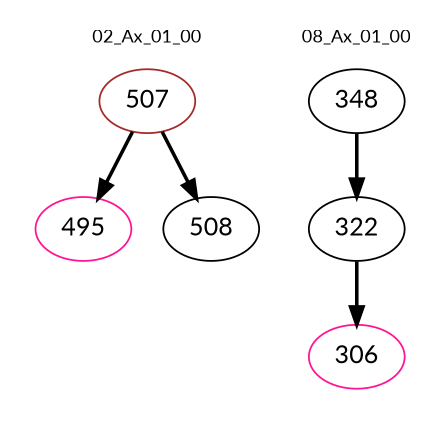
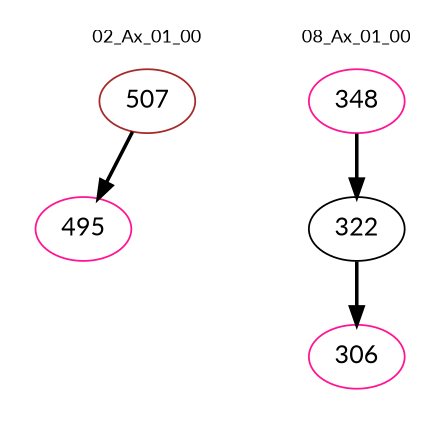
(357, 101) -> (357, 101)
(211, 229) -> none
